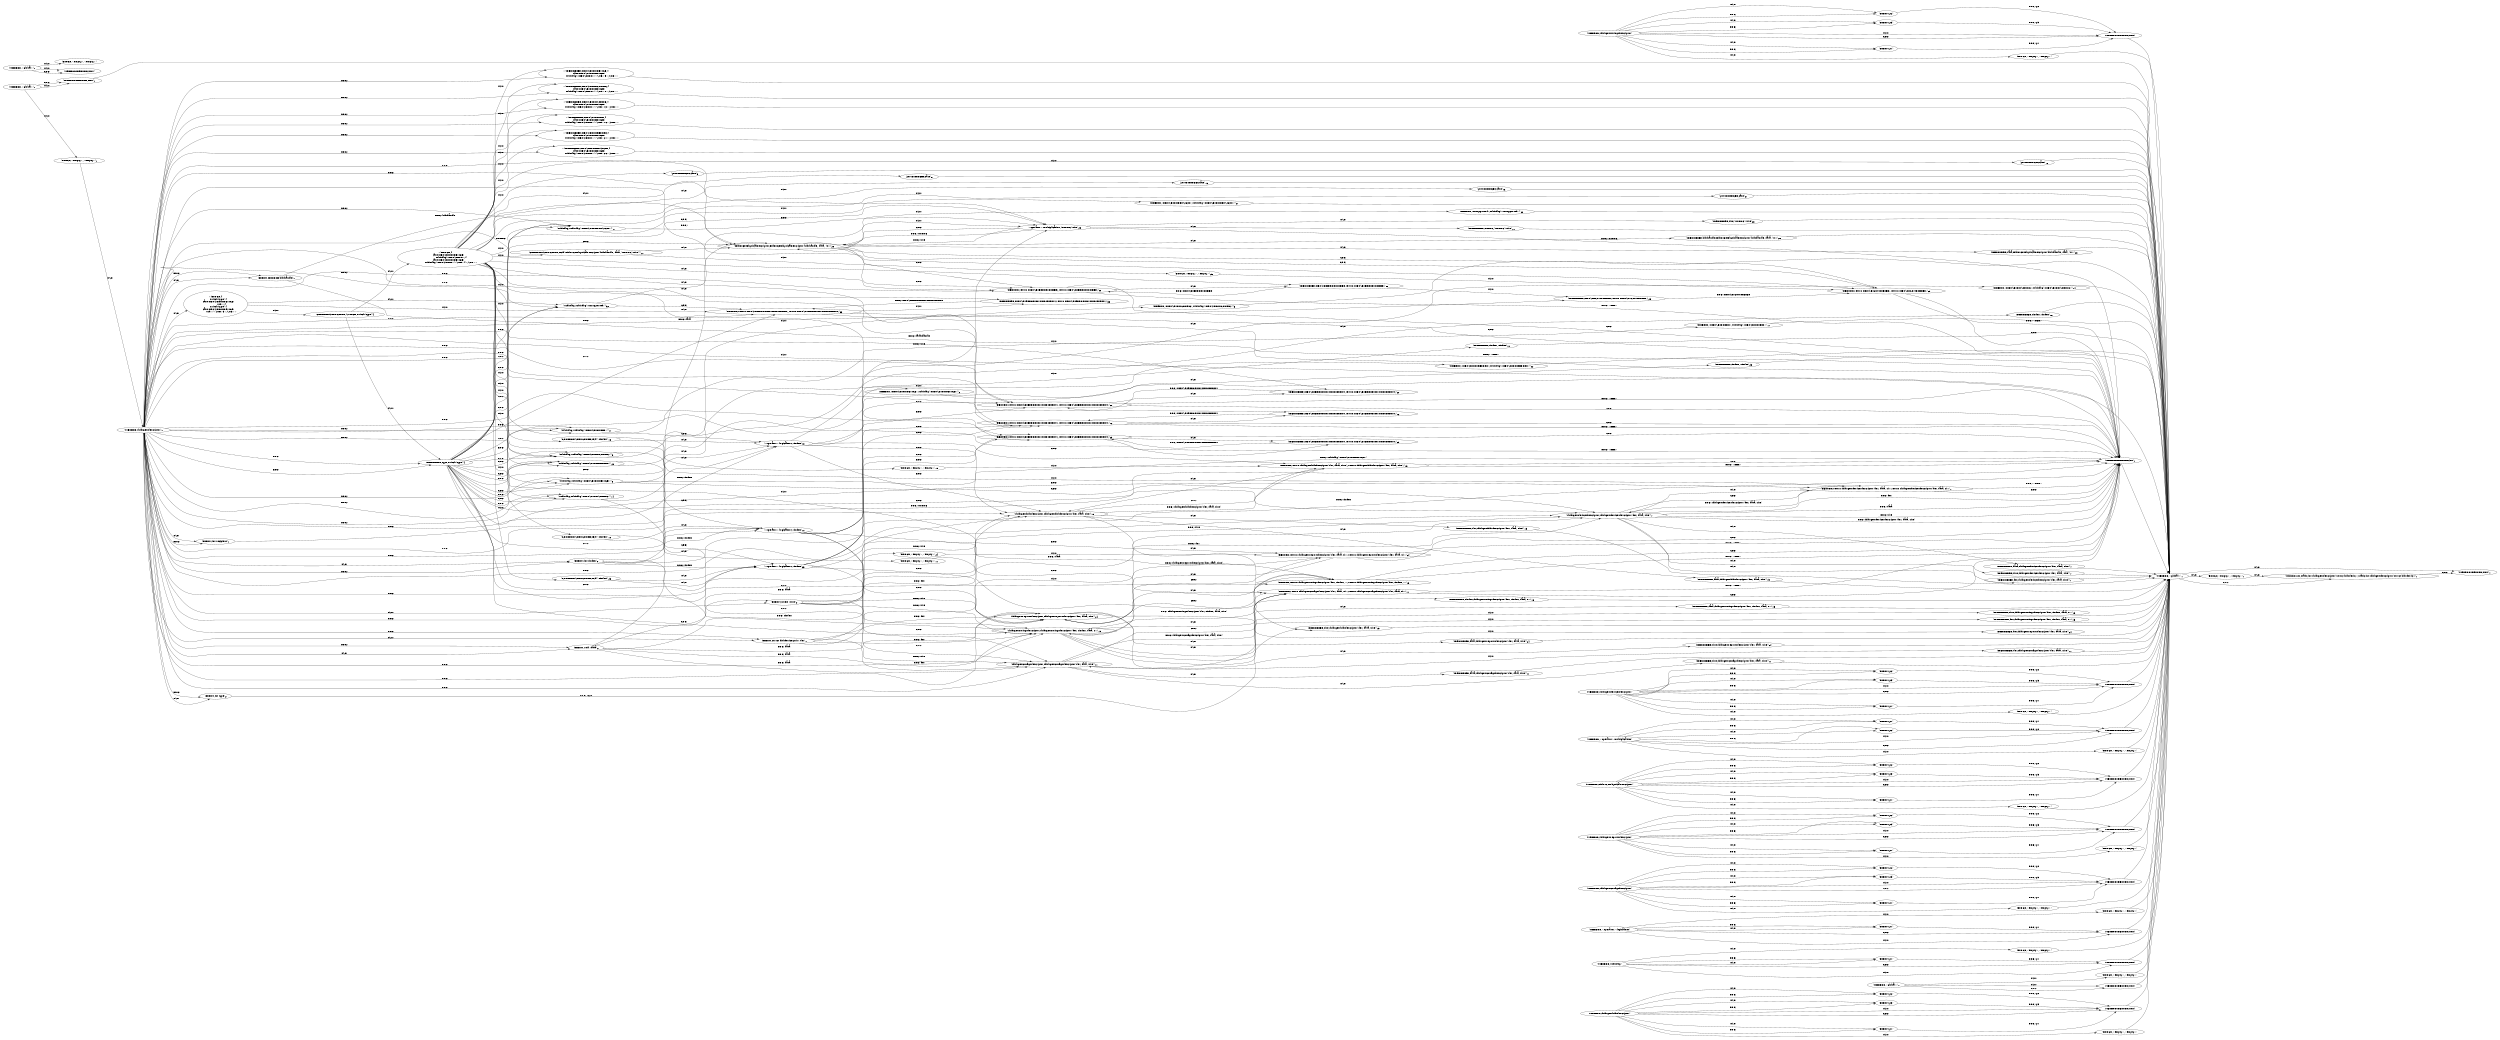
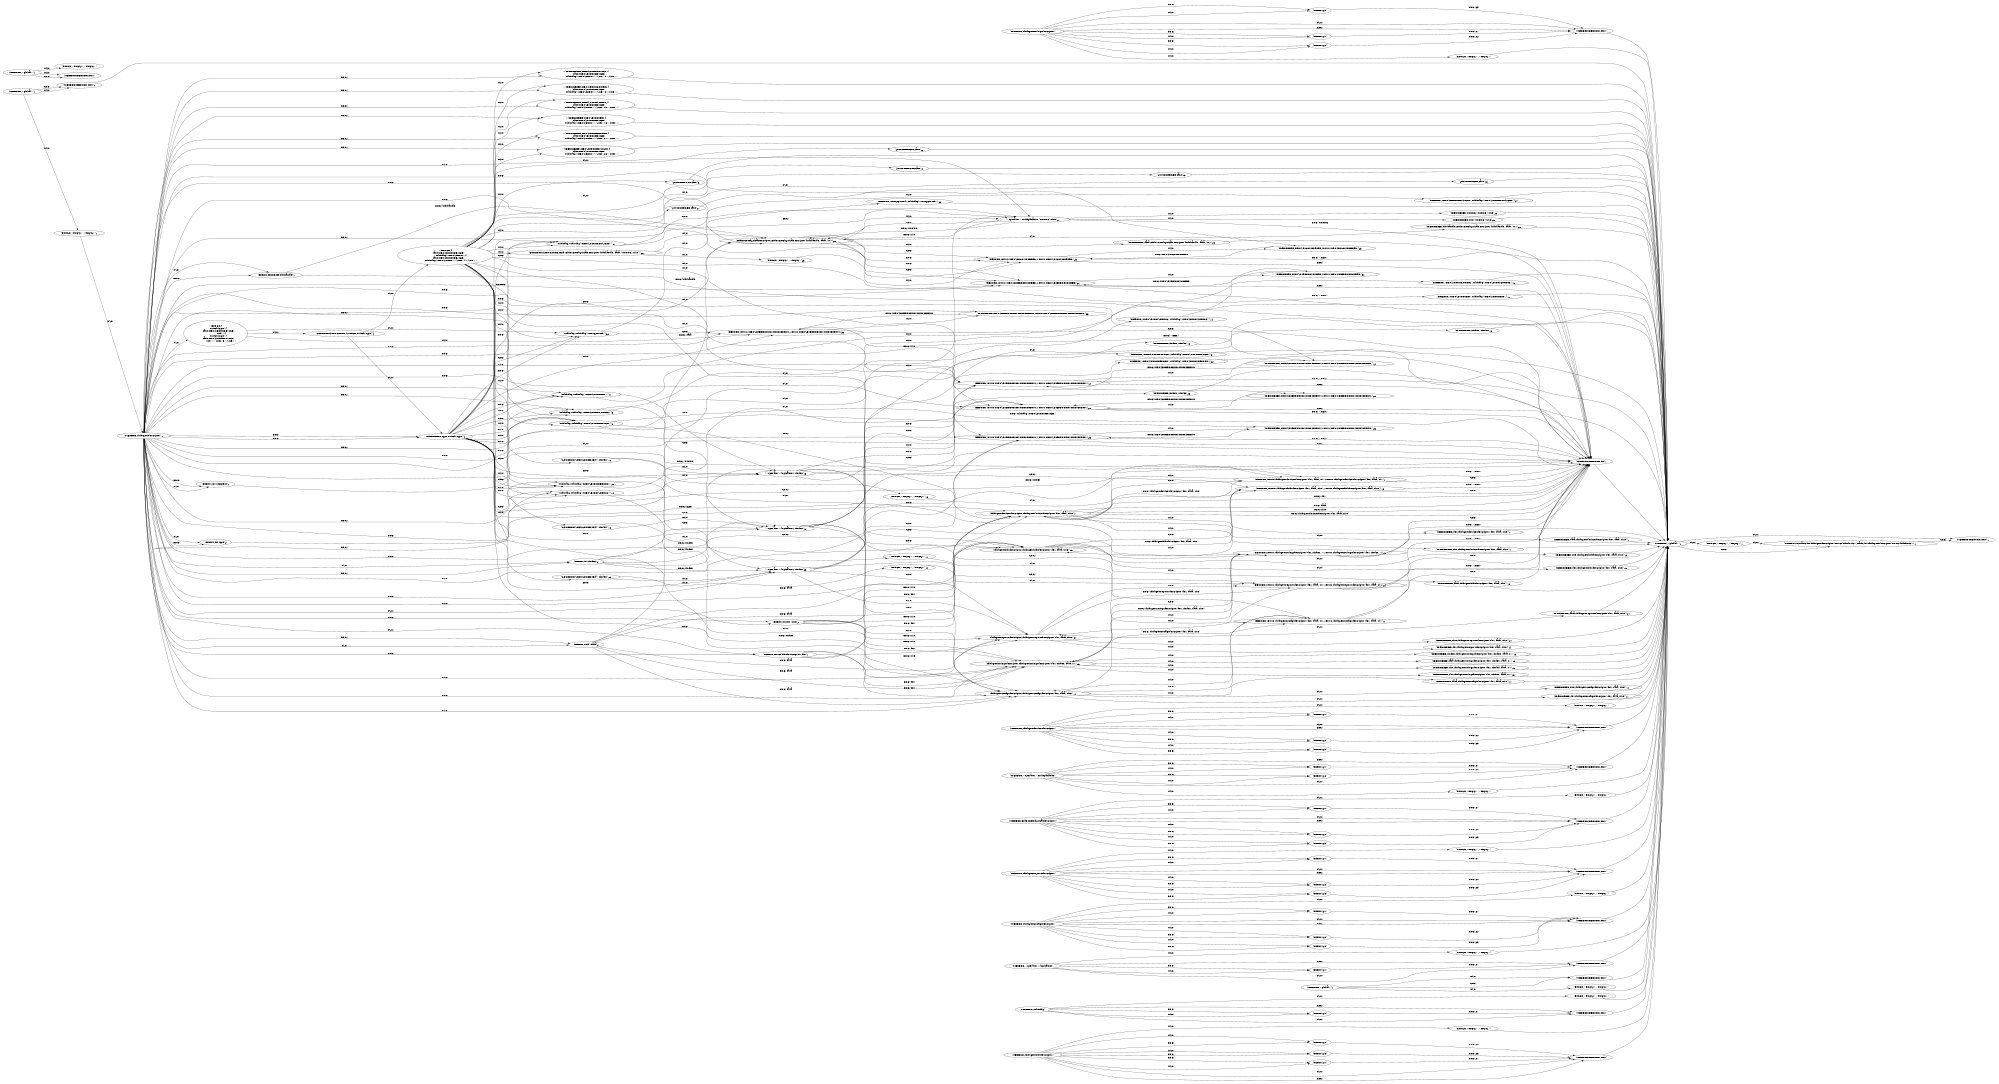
(1477, 292) -> (1162, 251)
(919, 336) -> (686, 279)
(785, 696) -> (885, 479)
